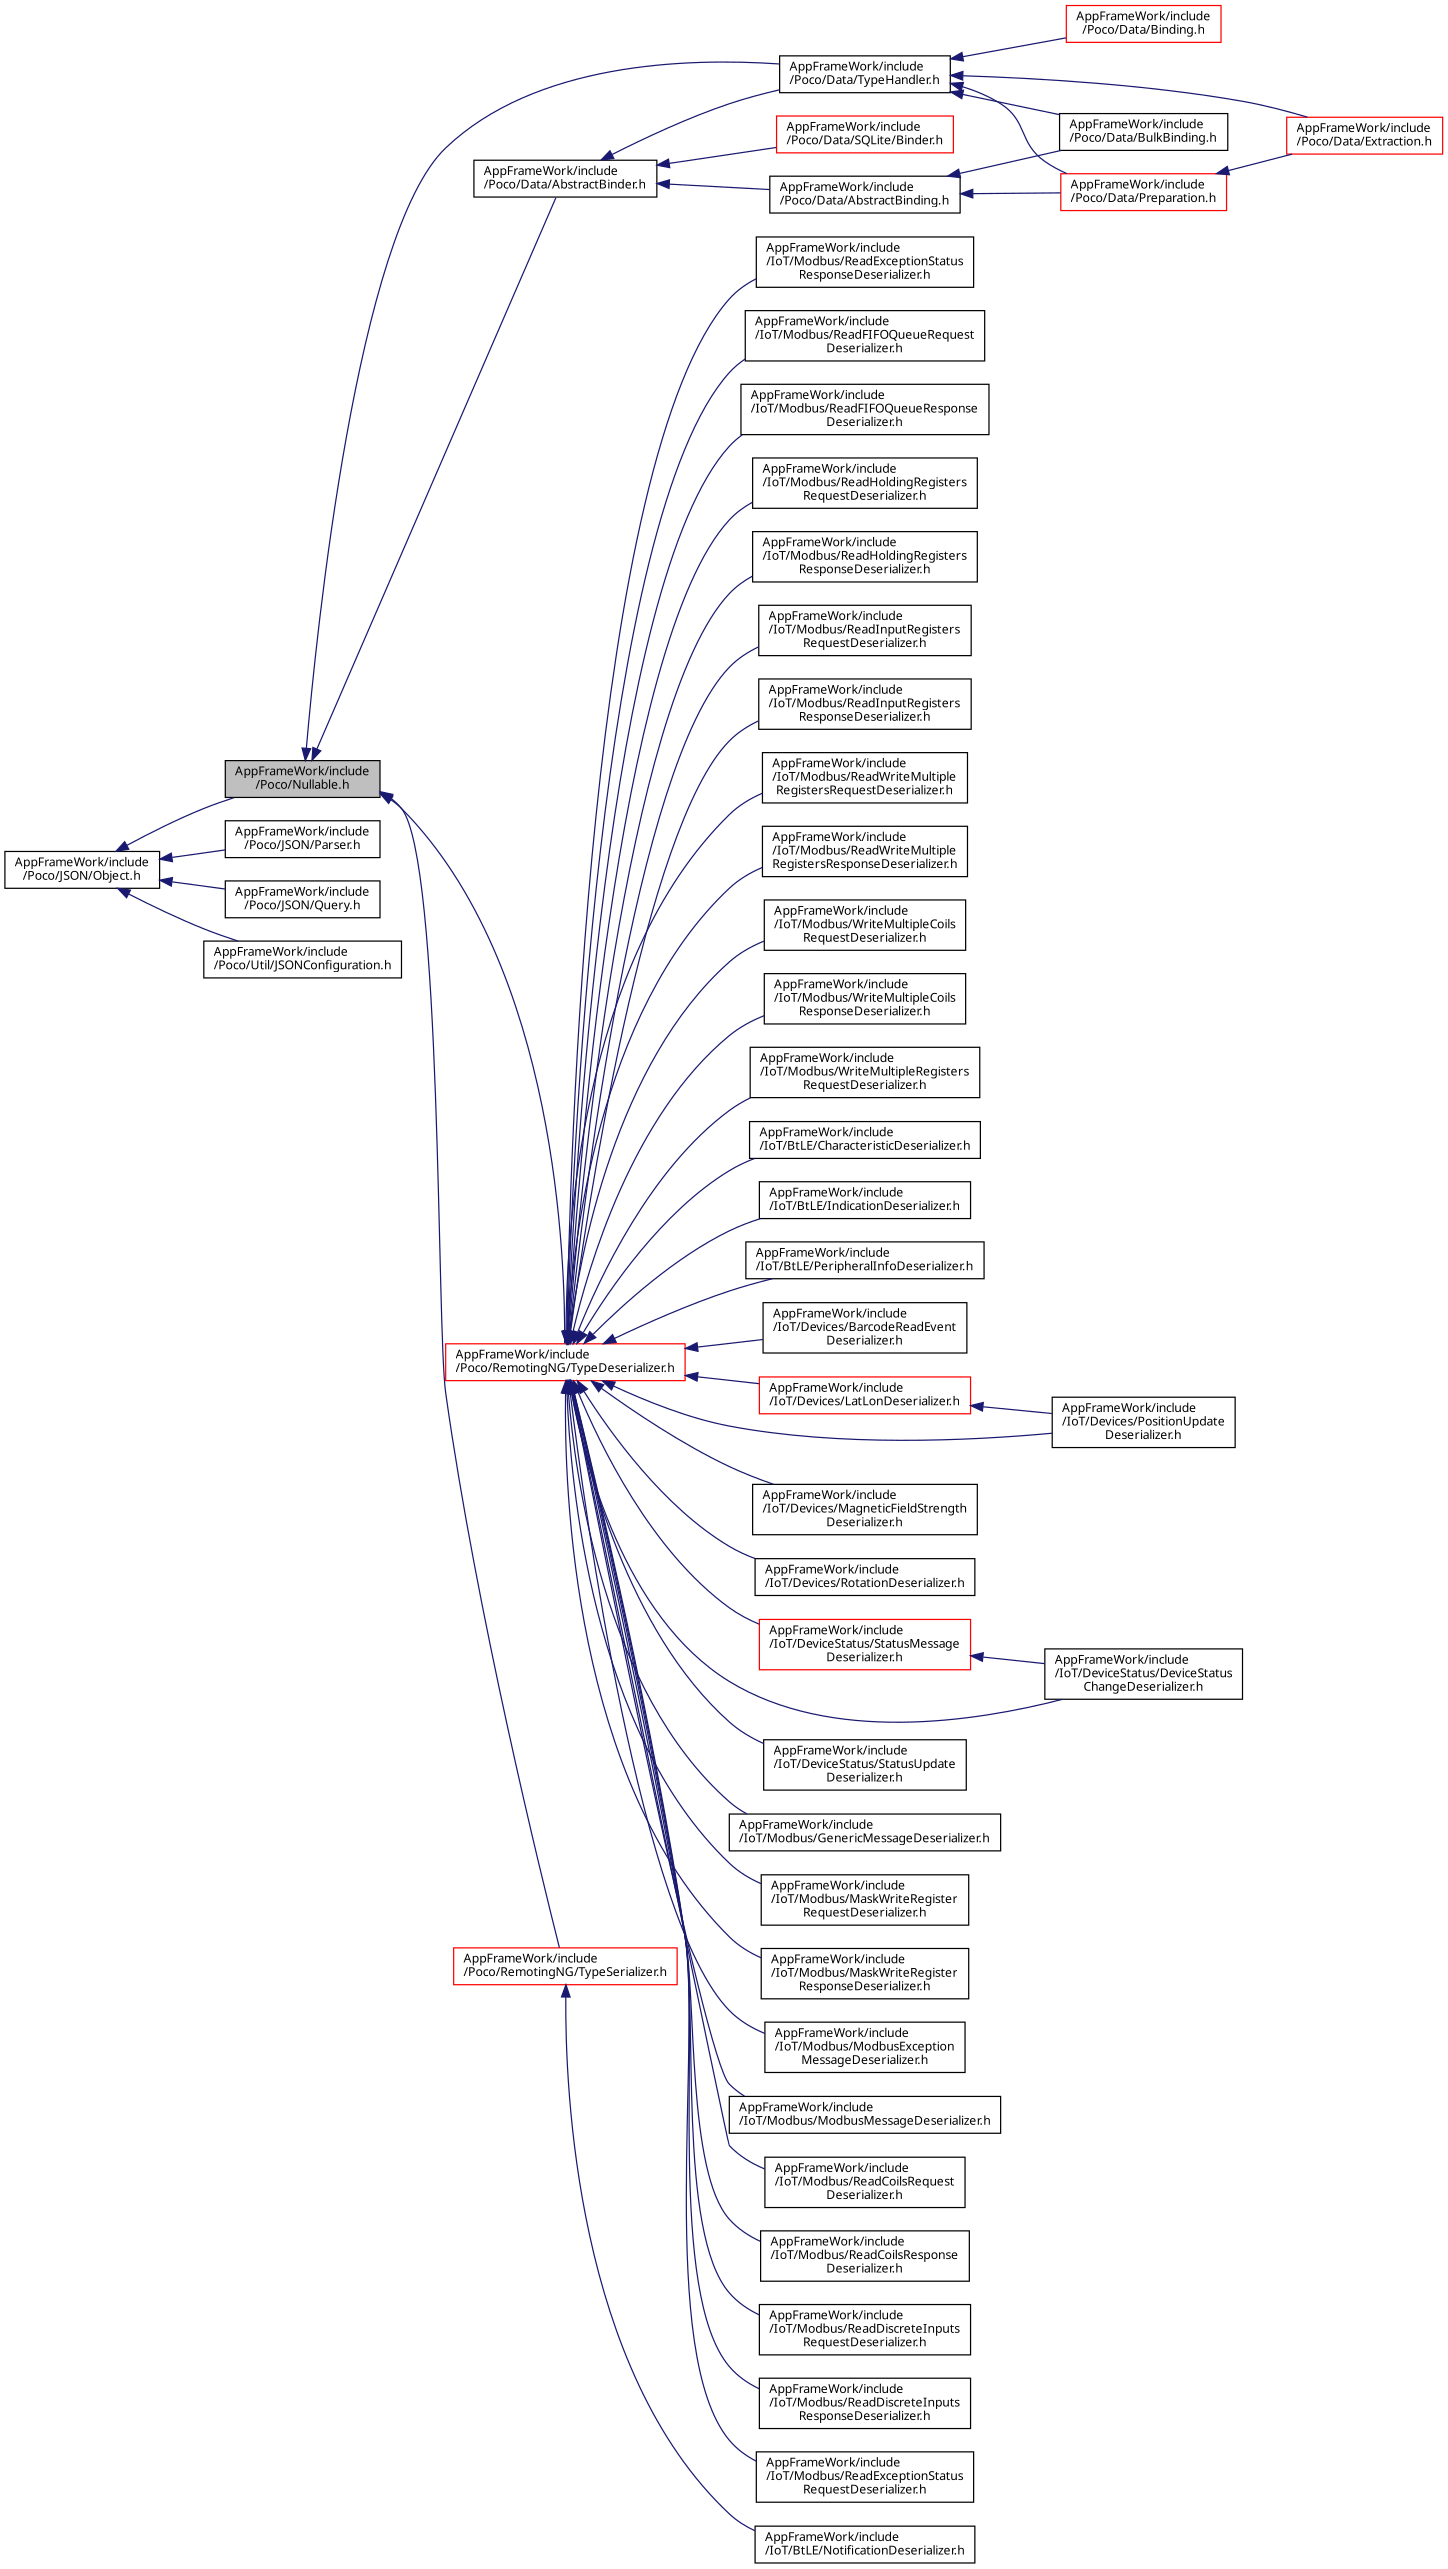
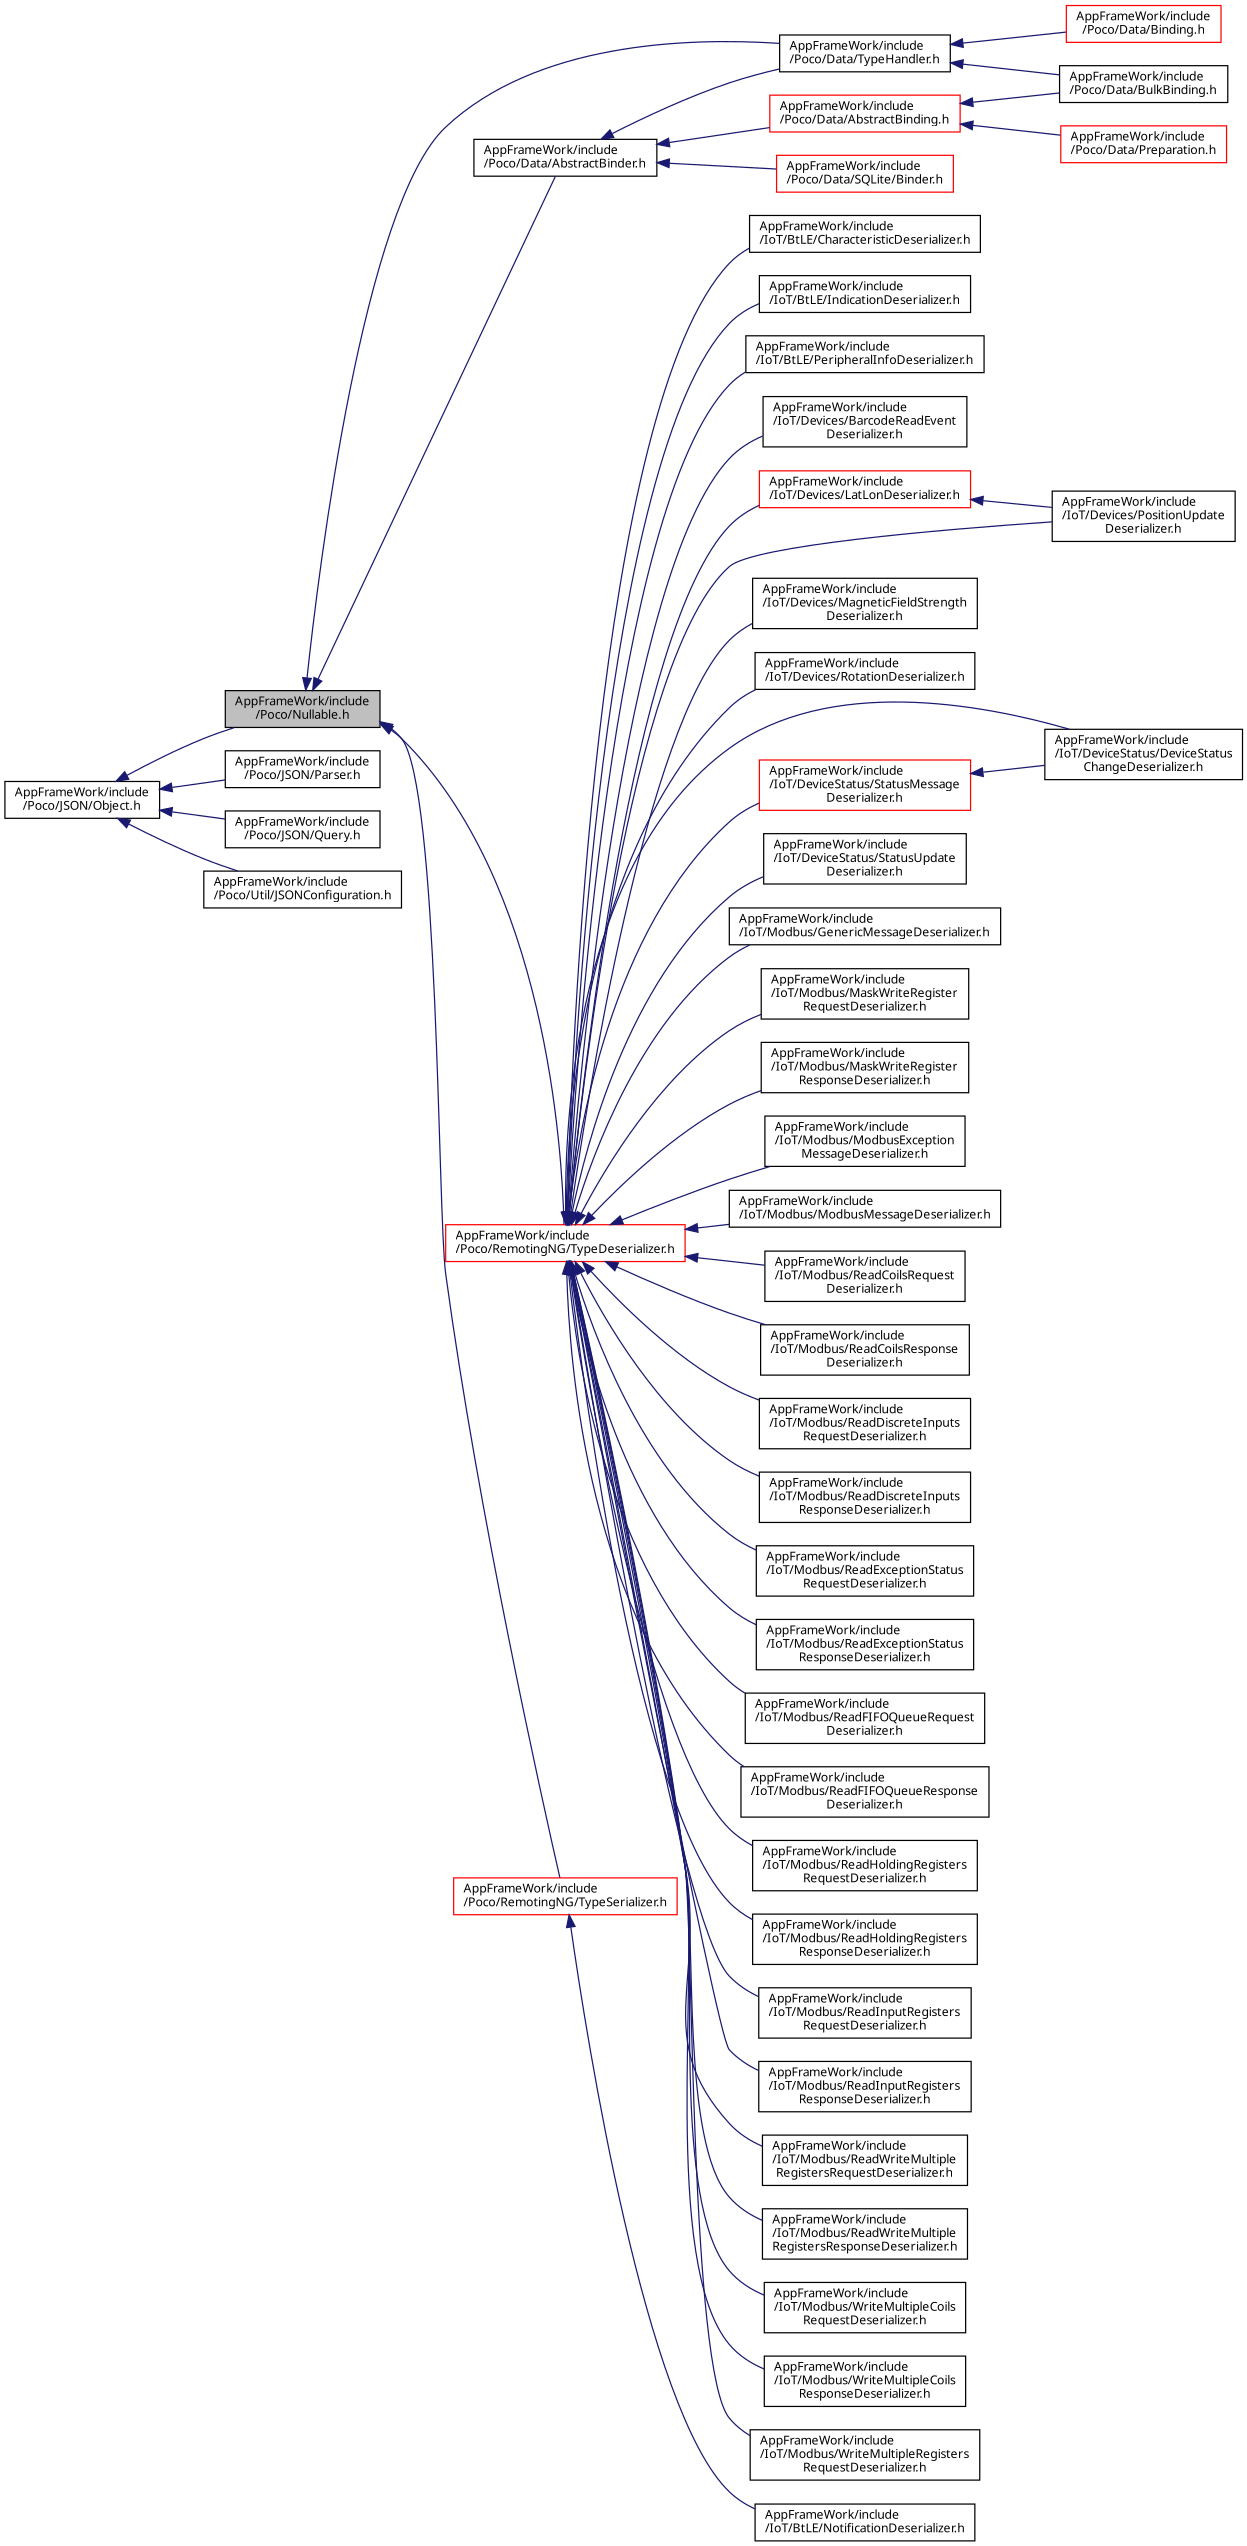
(1020, 125) -> none
(1365, 136) -> none
(865, 195) -> (865, 114)
